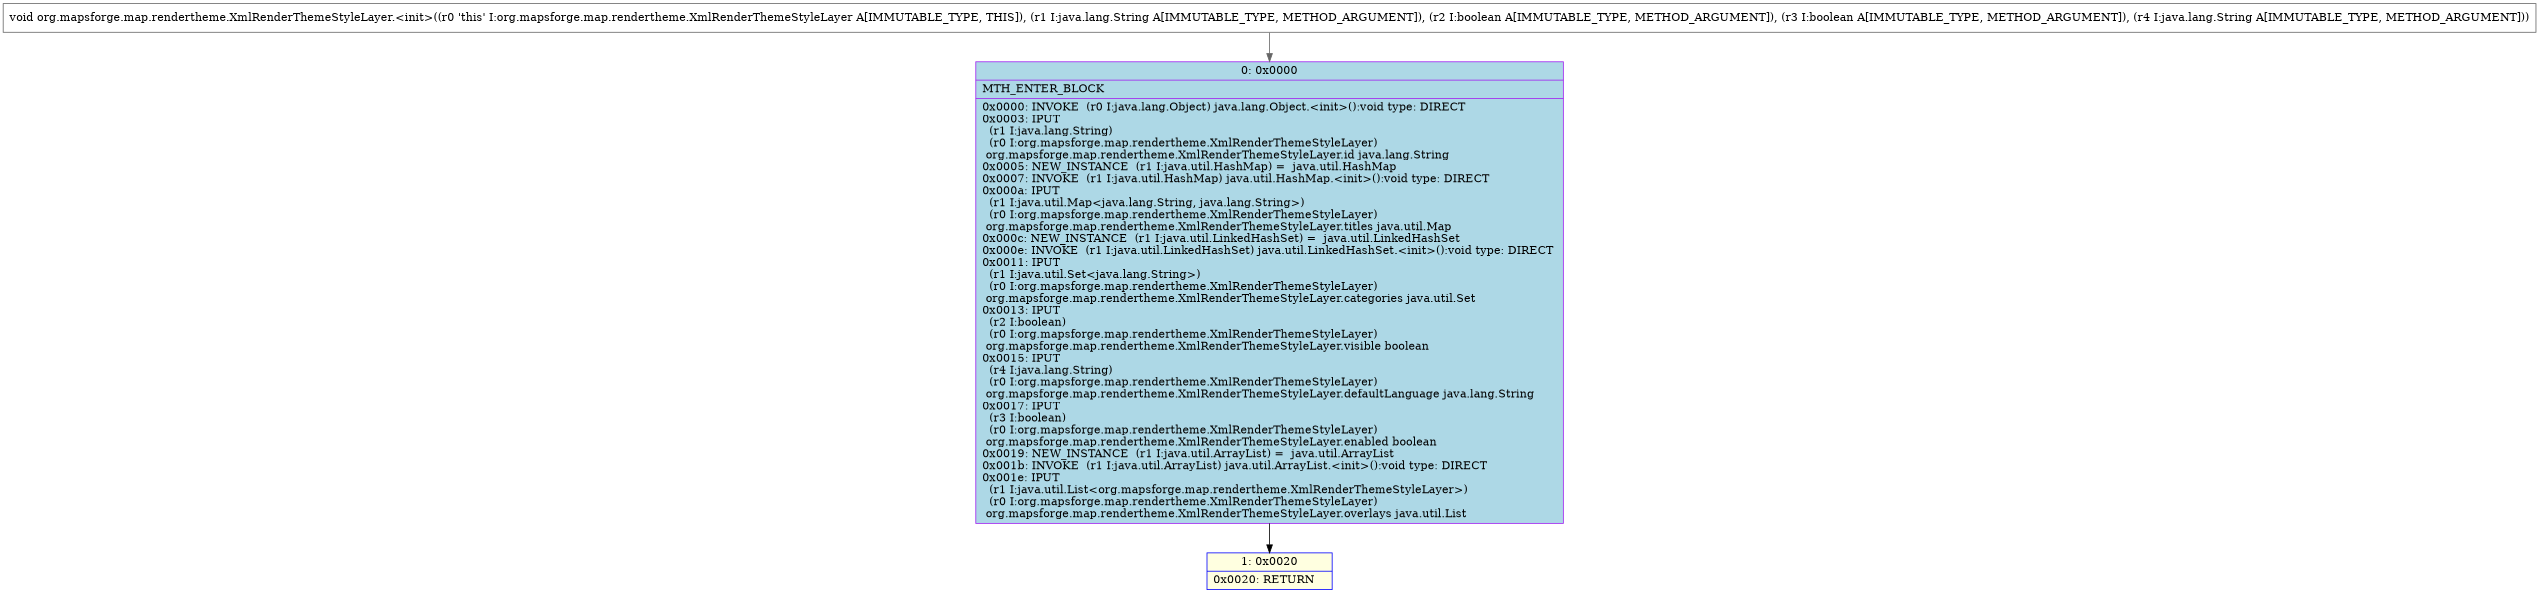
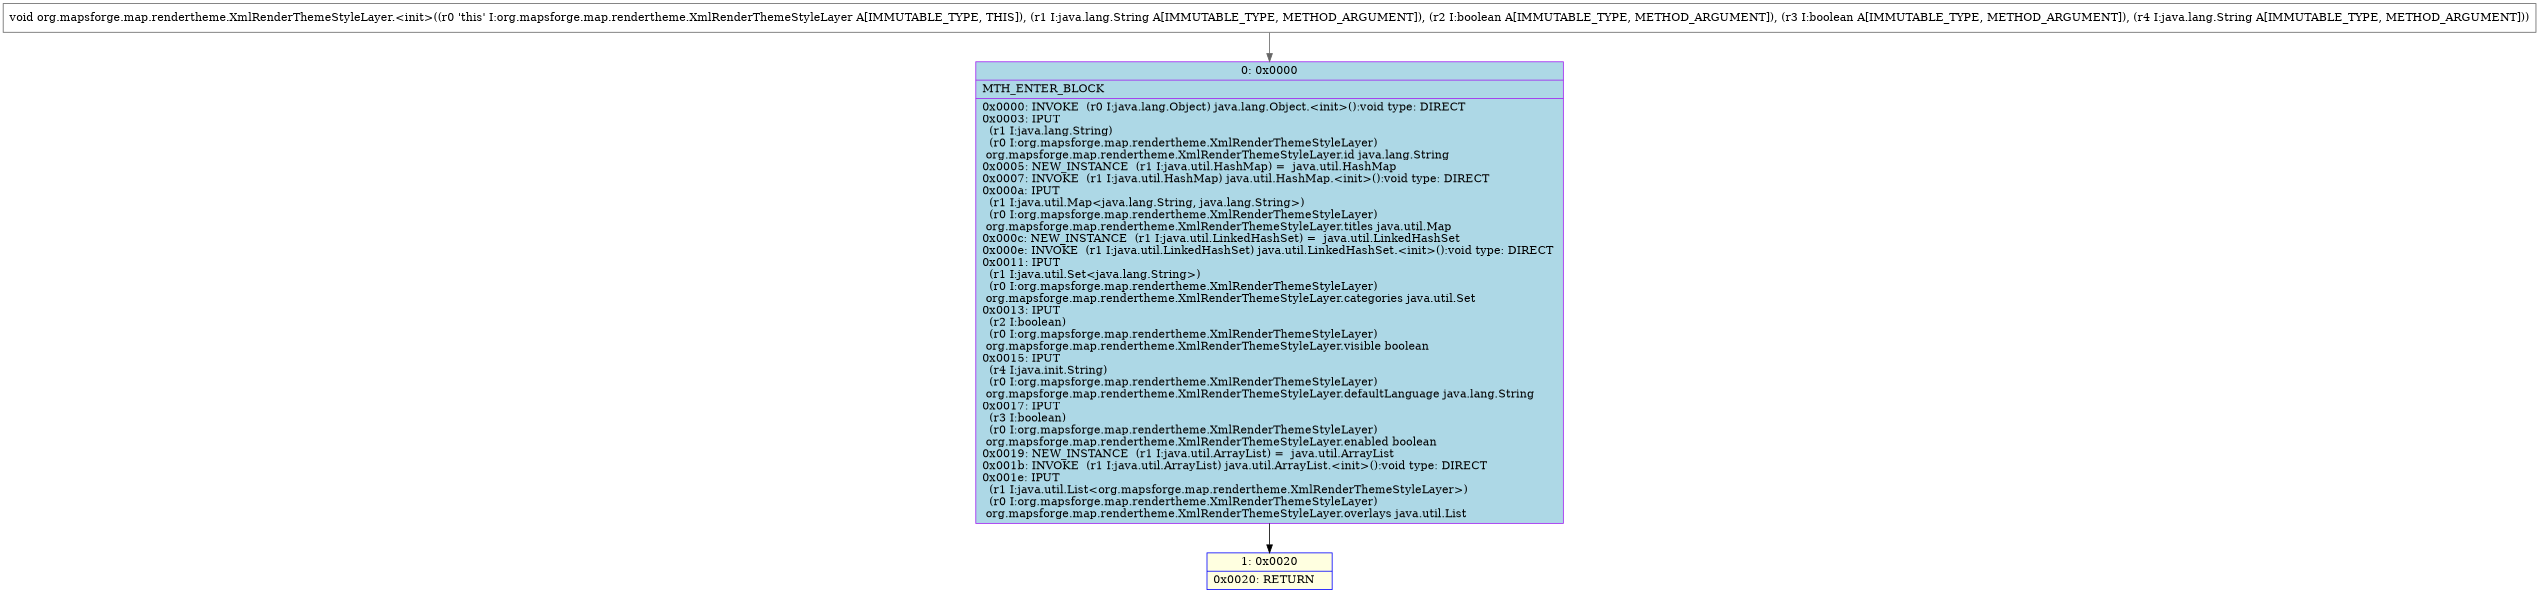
(1048, 370) -> (1045, 370)
